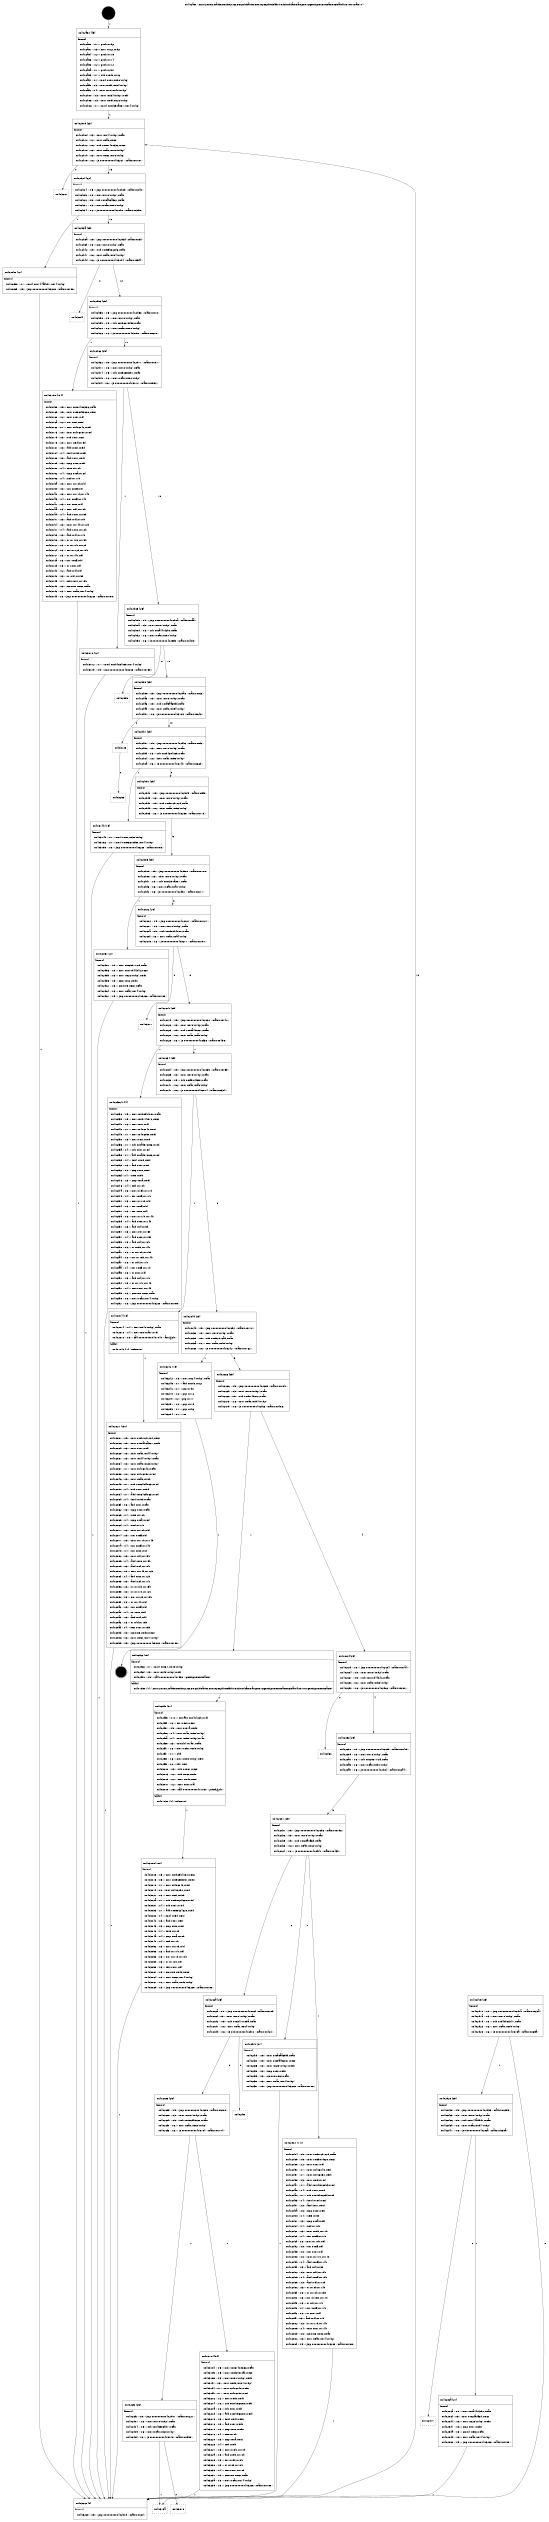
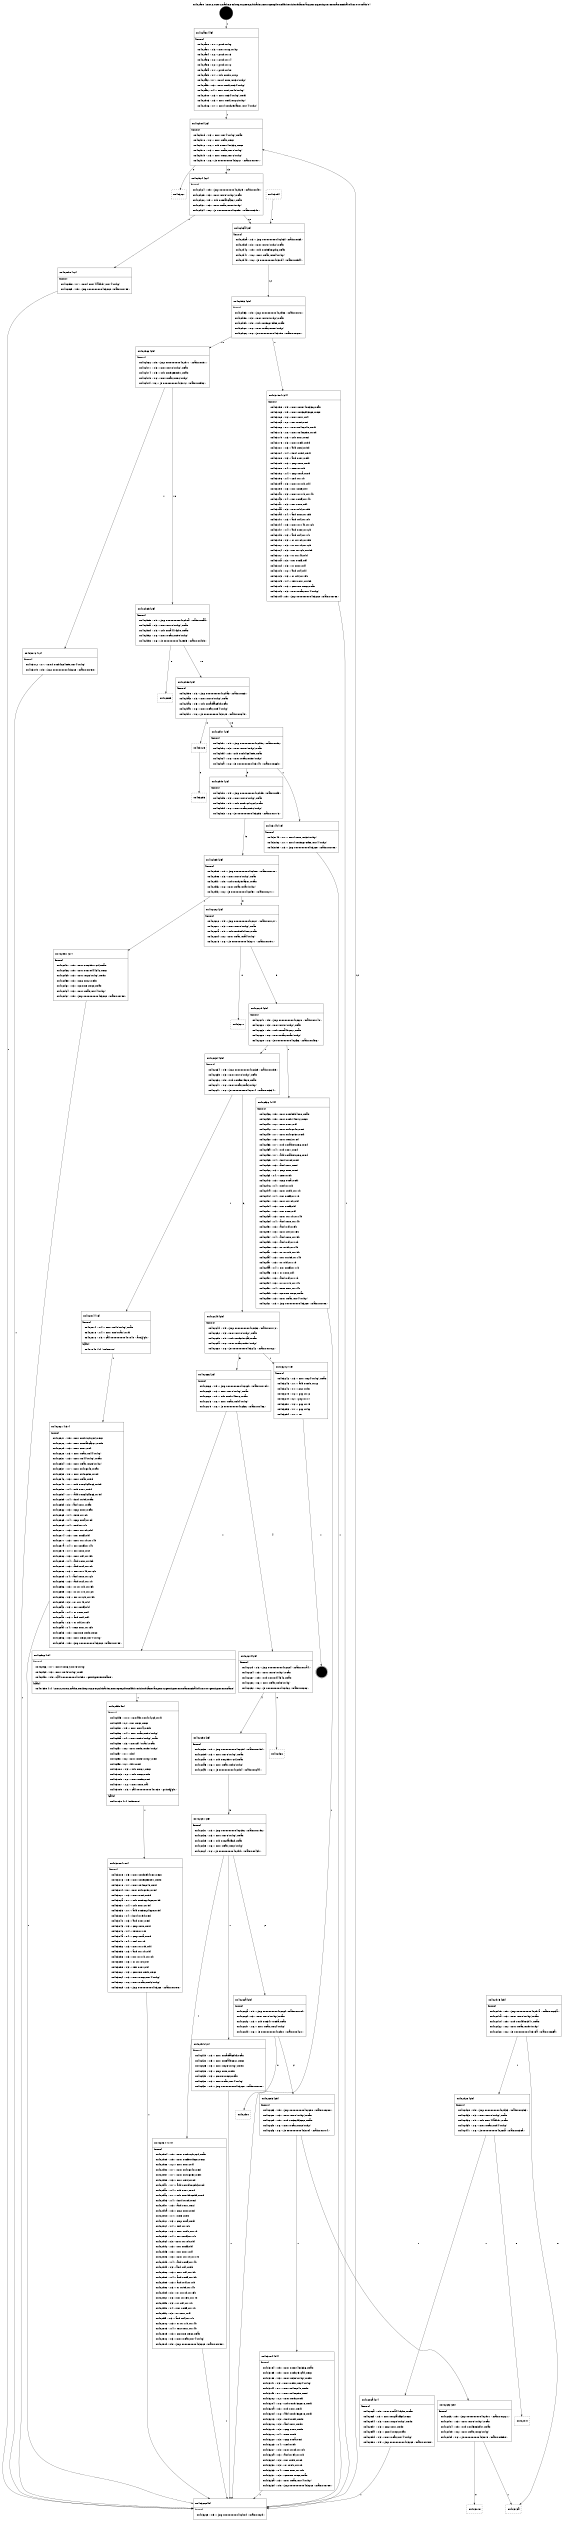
(90, 288) -> (272, 211)
